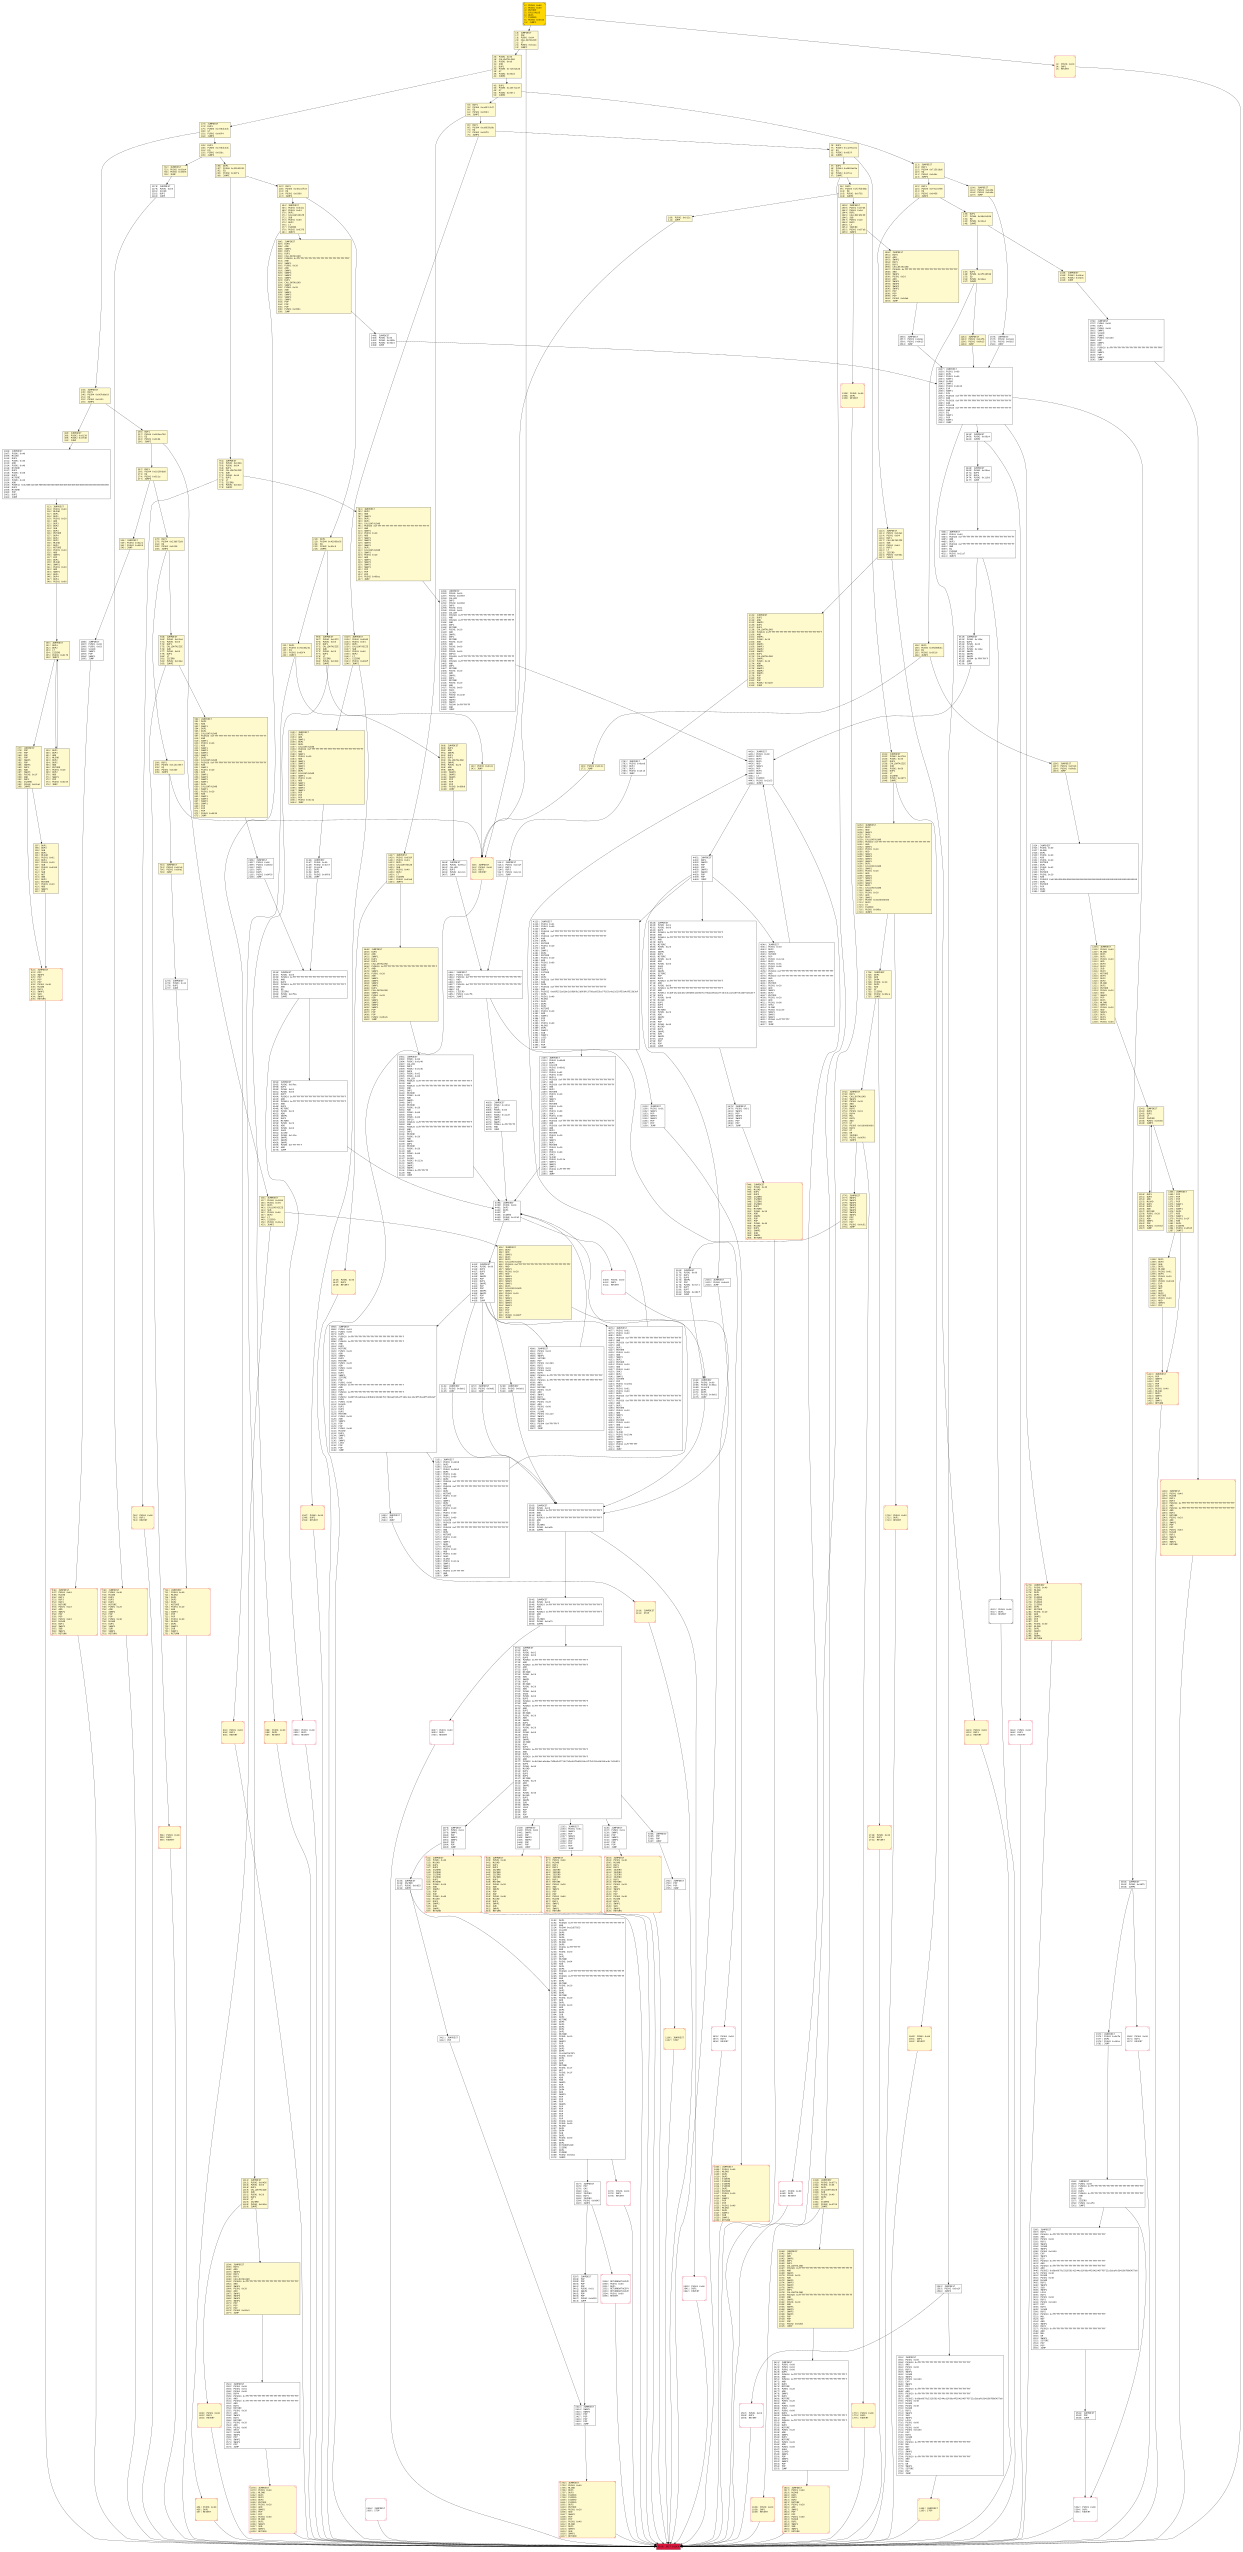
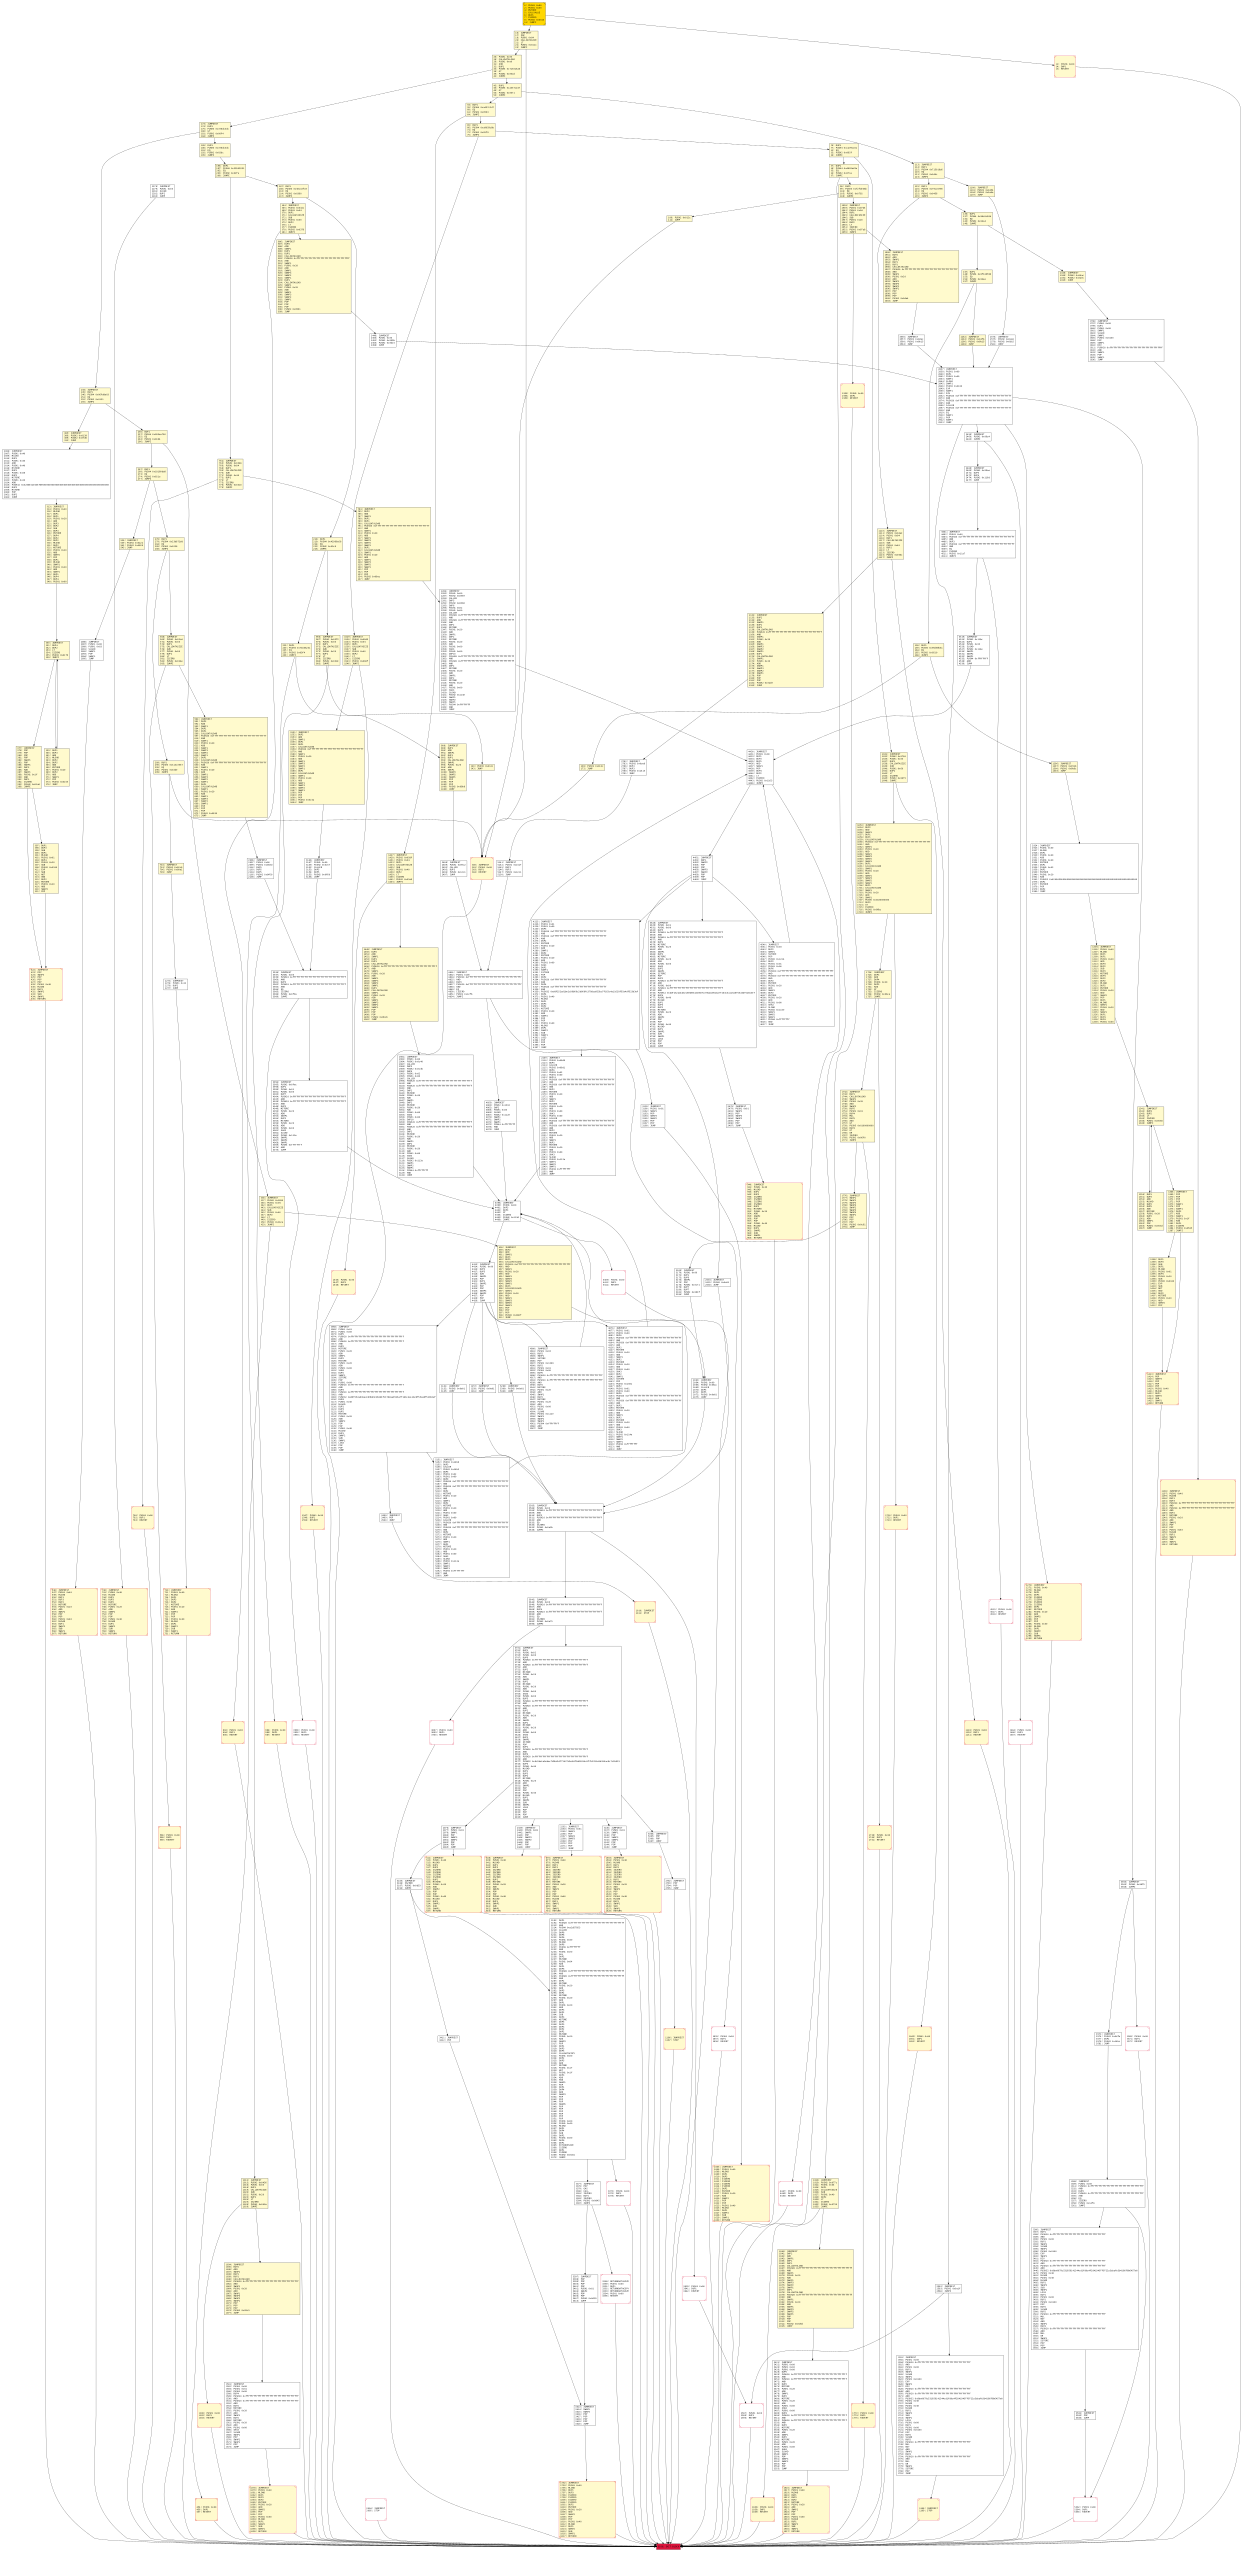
(175, 171) -> none
(1001, 1612) -> (1001, 1612)
(707, 2424) -> (722, 2351)
